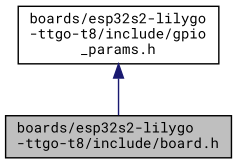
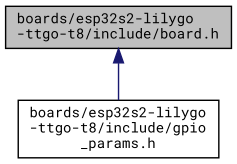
(119, 97) -> (119, 82)
